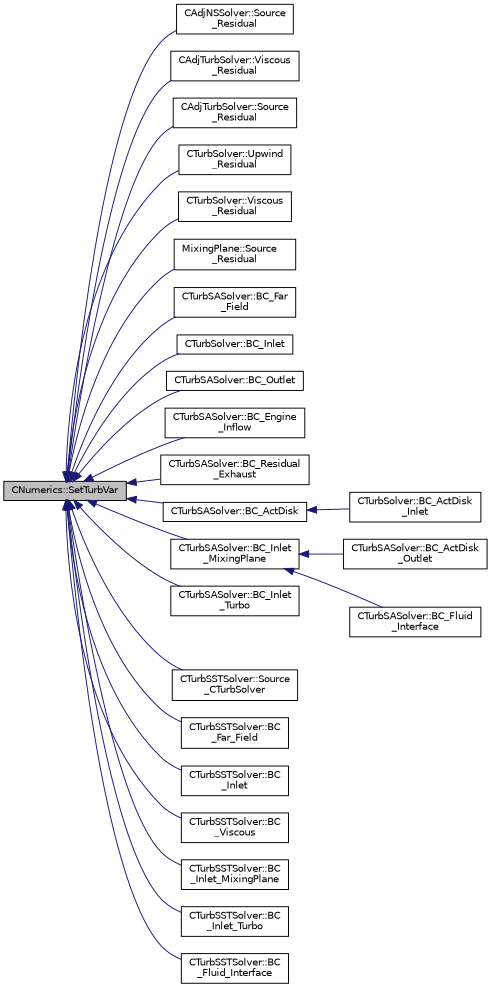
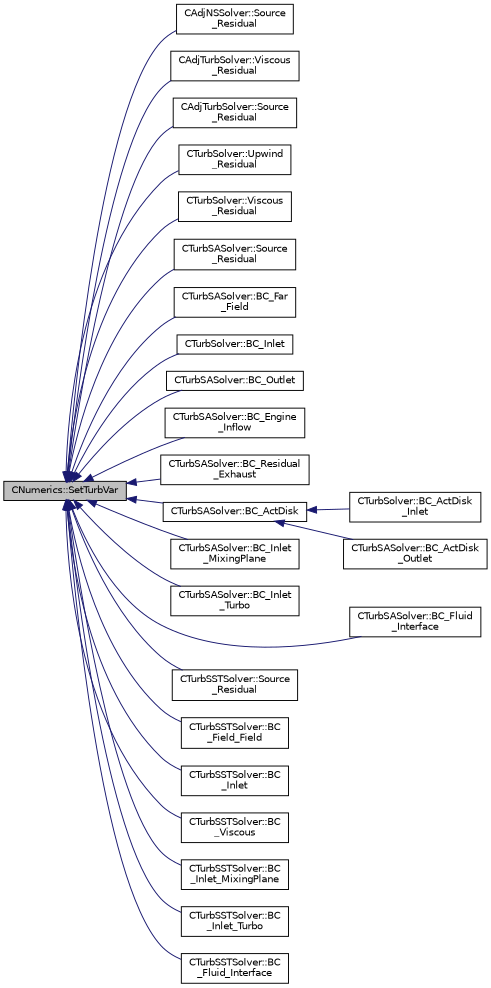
(235, 255) -> (235, 255)
(326, 554) -> (319, 531)
(339, 589) -> (187, 636)
(235, 685) -> (235, 685)
(235, 733) -> (235, 733)
